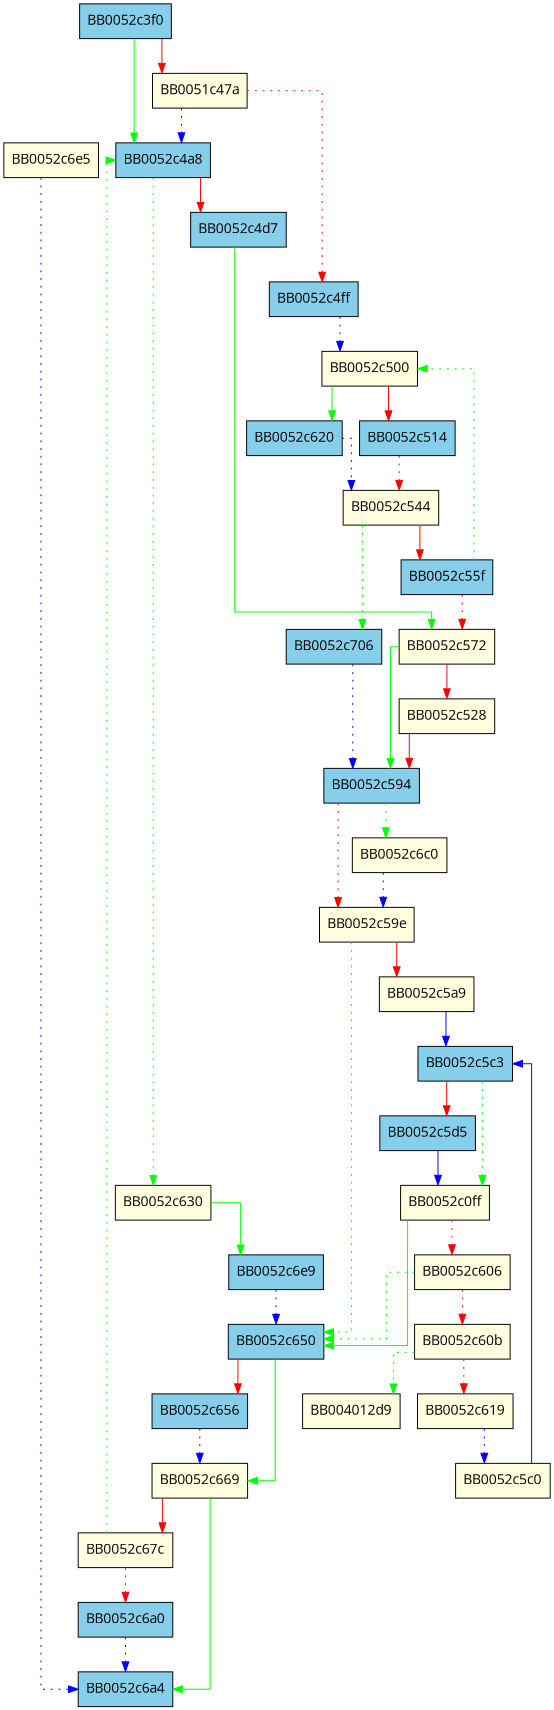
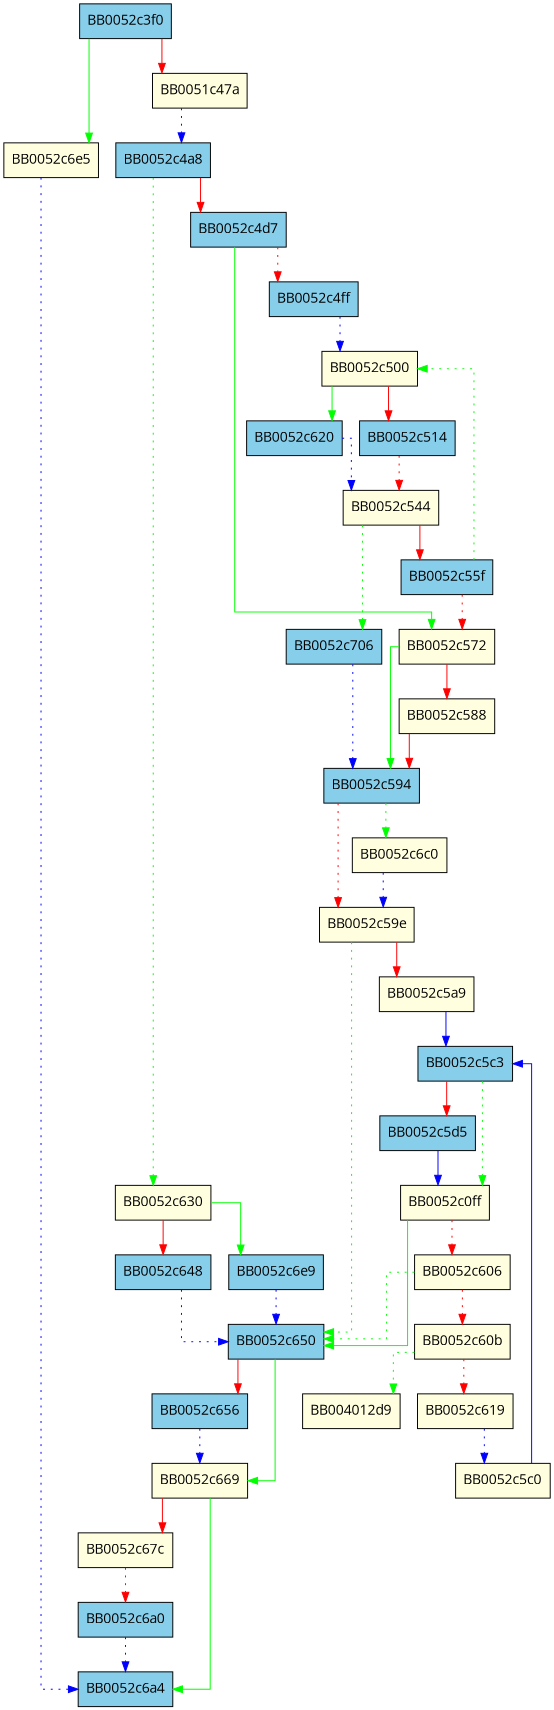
(134, 86) -> (89, 86)
(322, 144) -> (278, 260)
(447, 716) -> (447, 716)
(107, 846) -> none
none -> (163, 1272)
